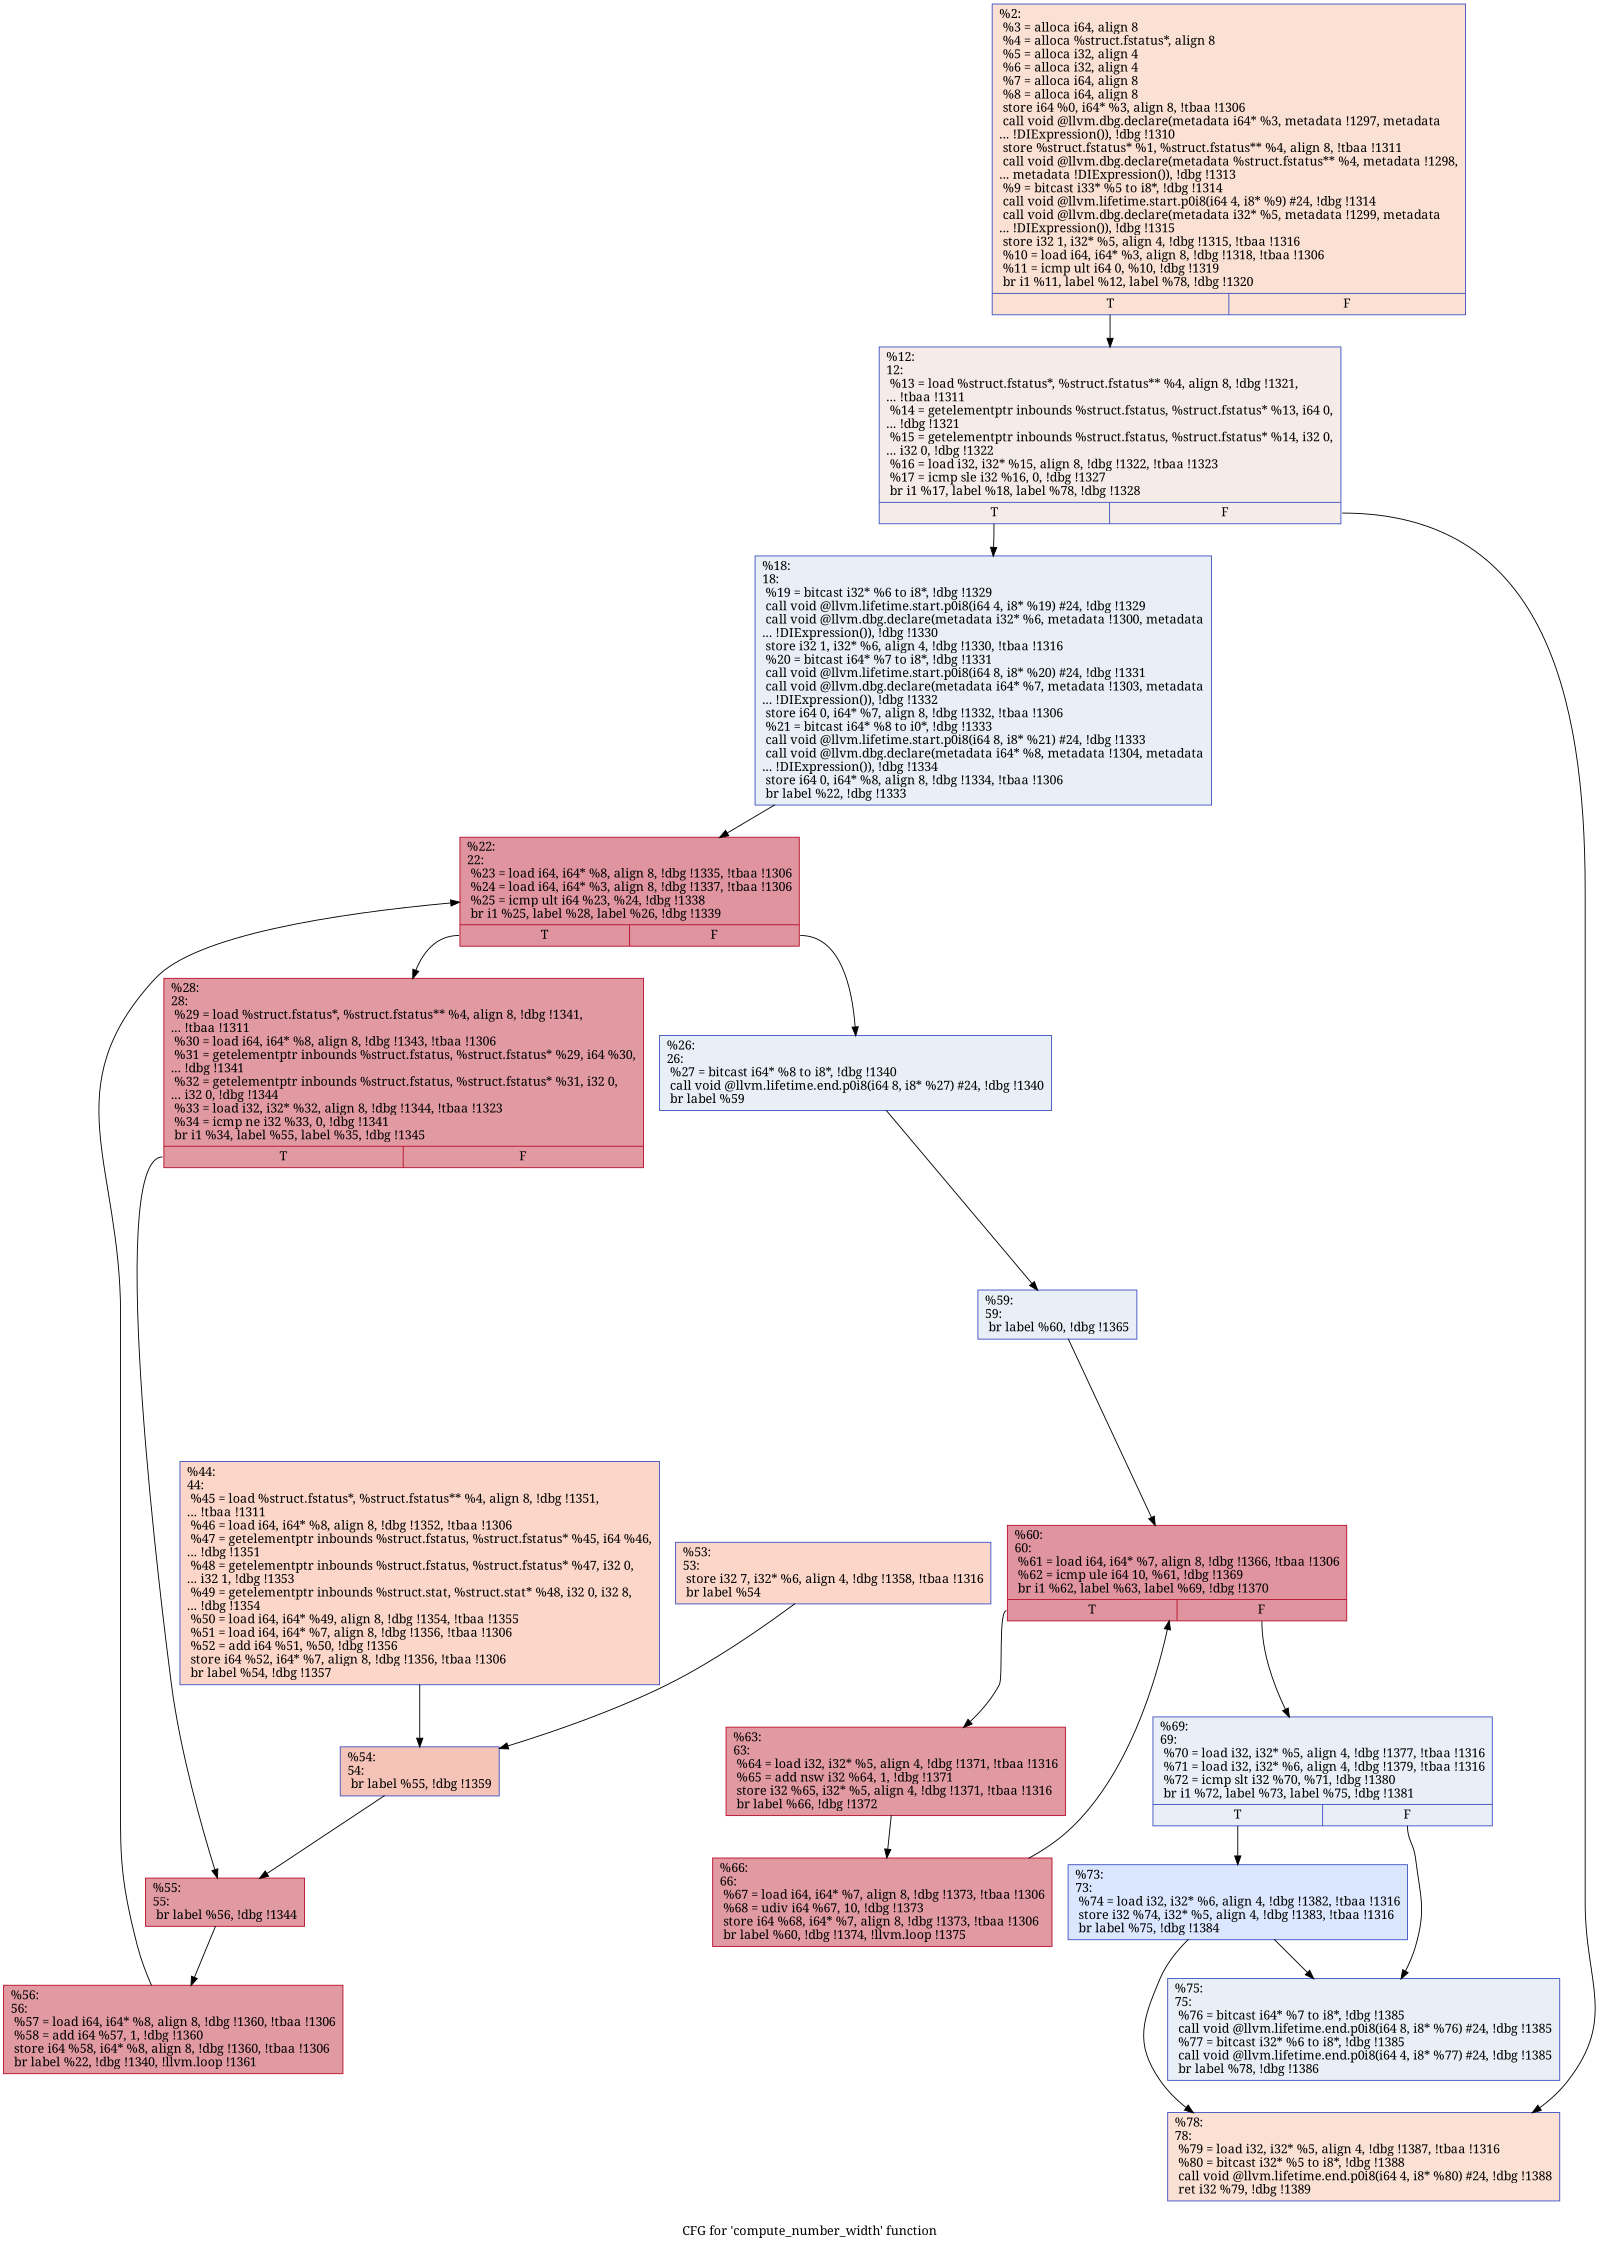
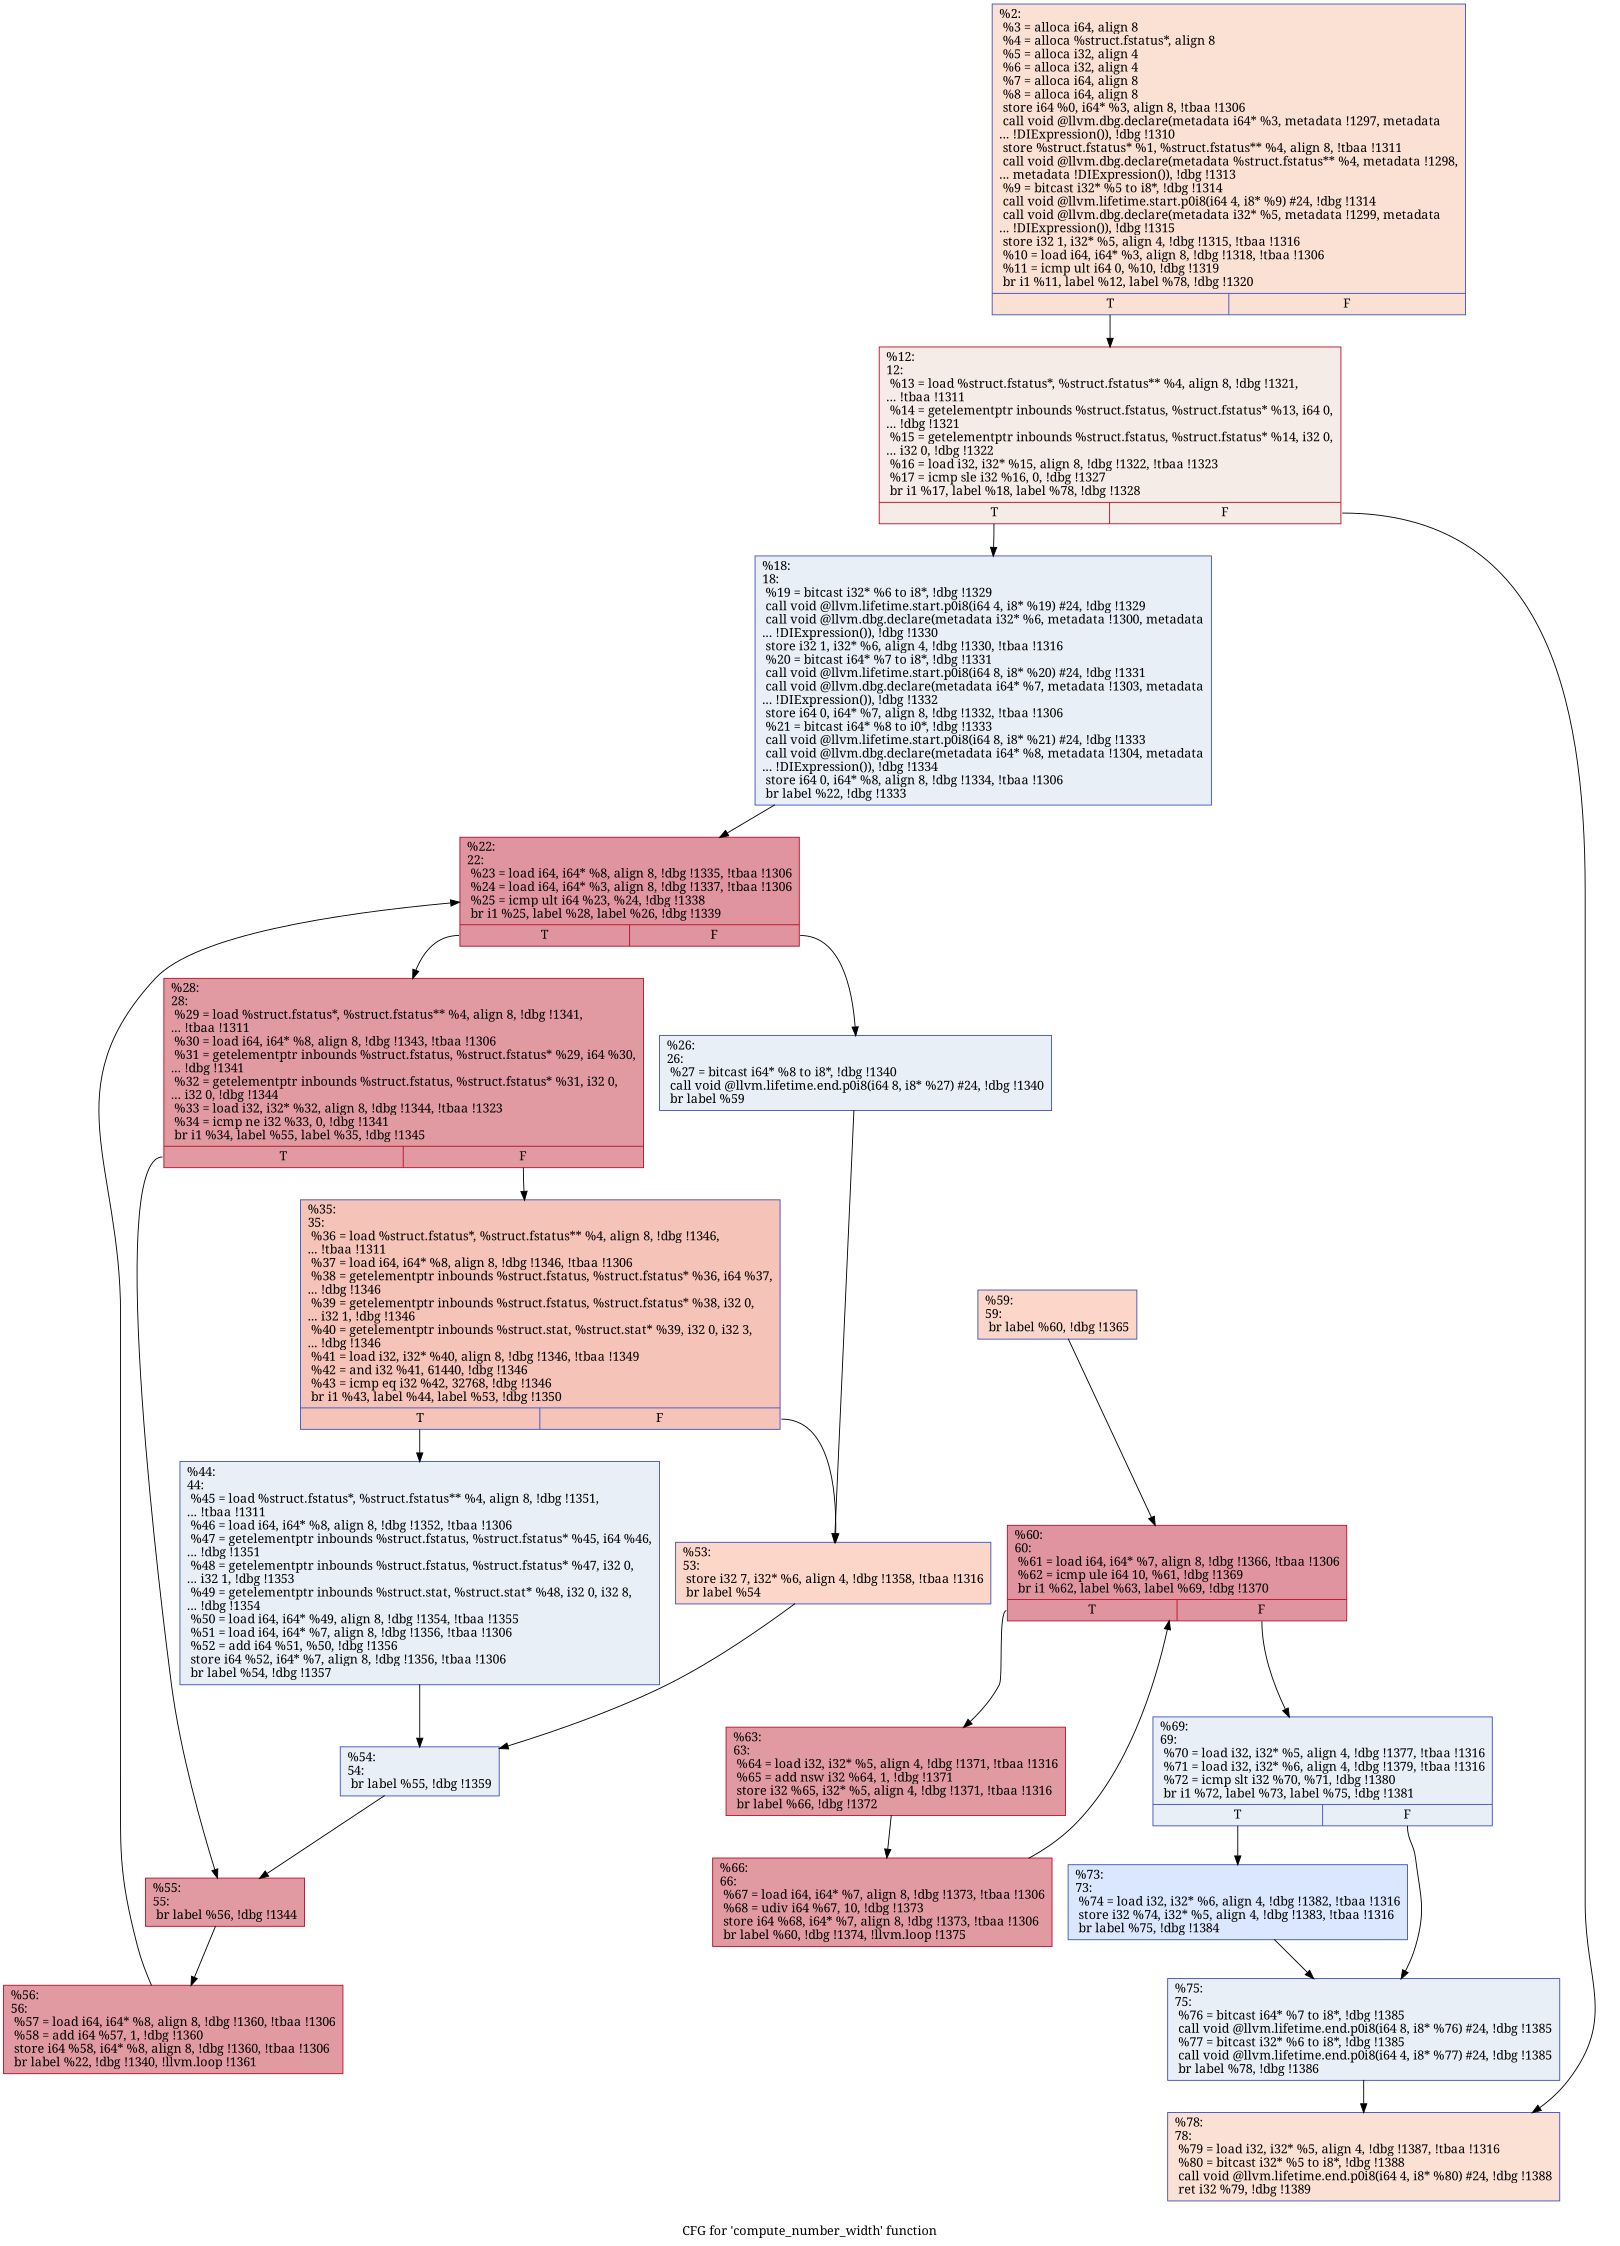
(1111, 188) -> (1111, 188)
(1110, 435) -> (1110, 435)
(959, 1197) -> (844, 1322)
none -> (540, 1315)
(1057, 1315) -> (1057, 1315)
(420, 1573) -> (420, 1573)
(420, 1771) -> (420, 1771)
(1145, 2025) -> (1364, 2092)
